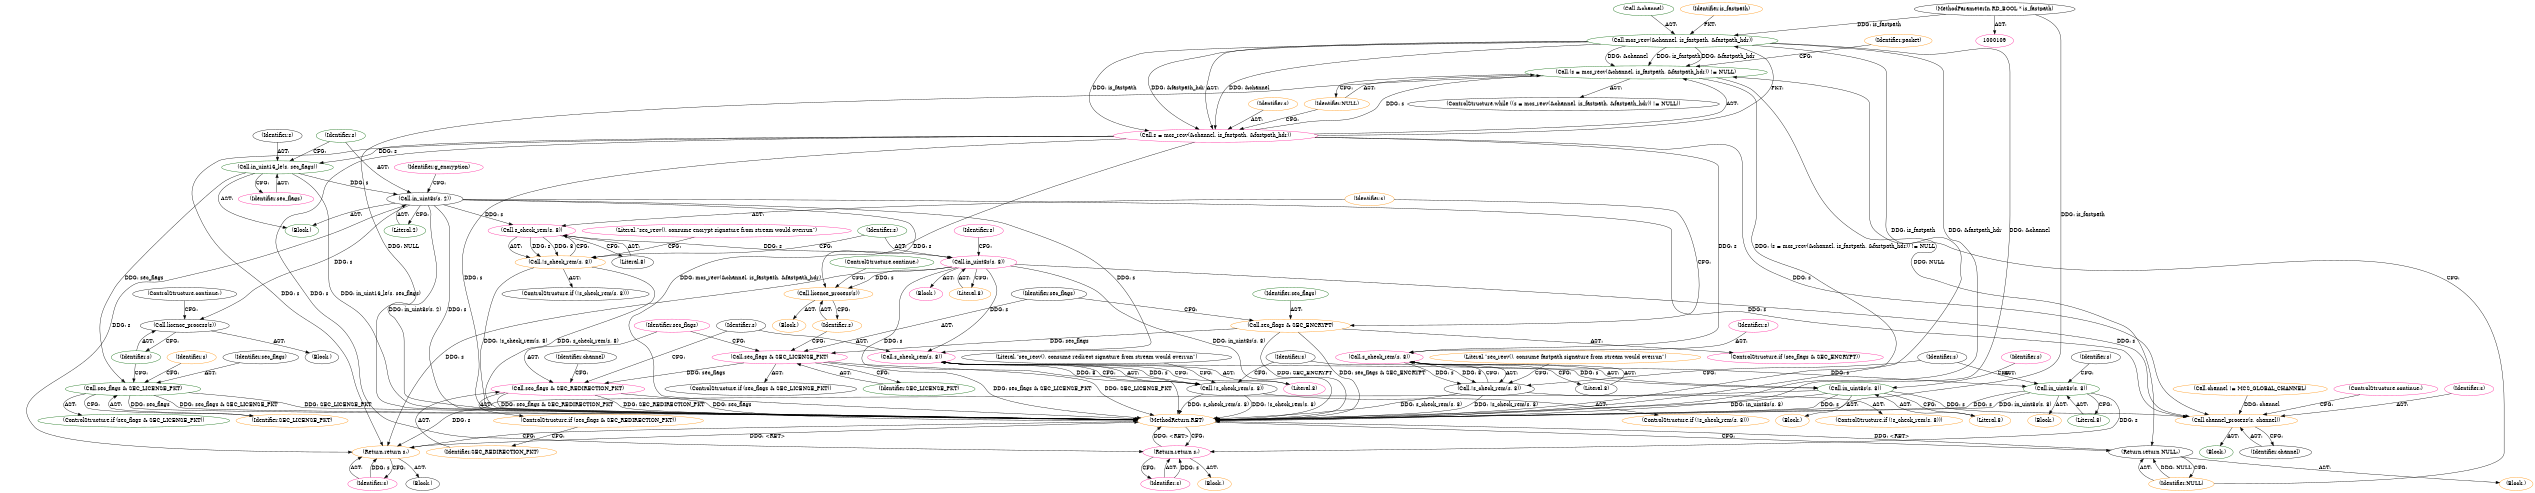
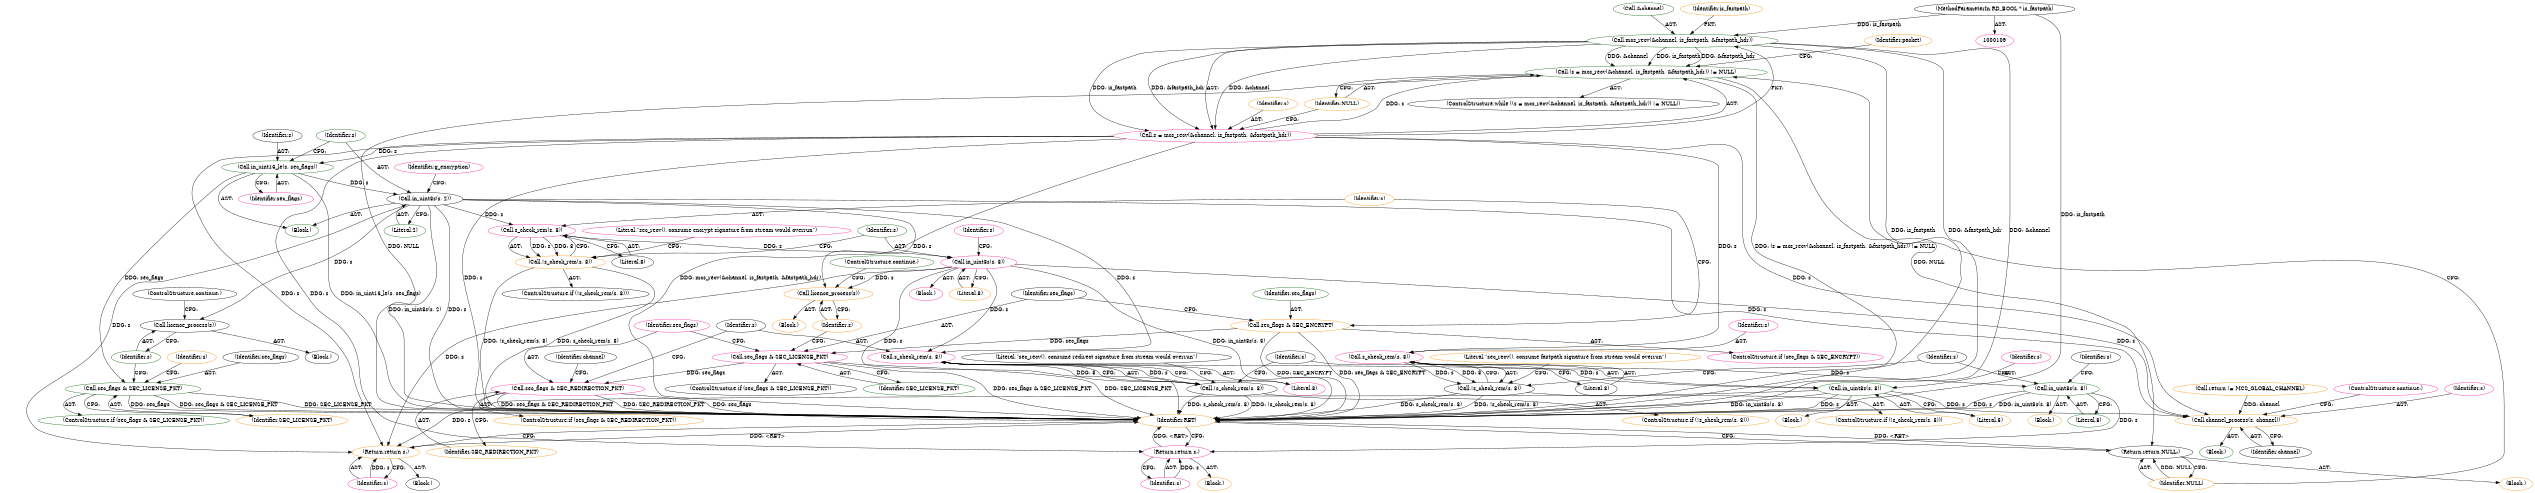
(2250, 389) -> (2250, 389)
(1177, 421) -> (1177, 421)
(546, 436) -> (475, 405)
